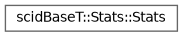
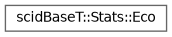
(91, 18) -> (86, 18)
